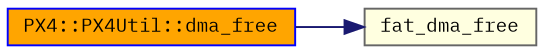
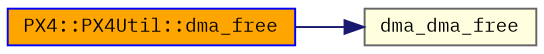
(450, 27) -> (450, 27)
